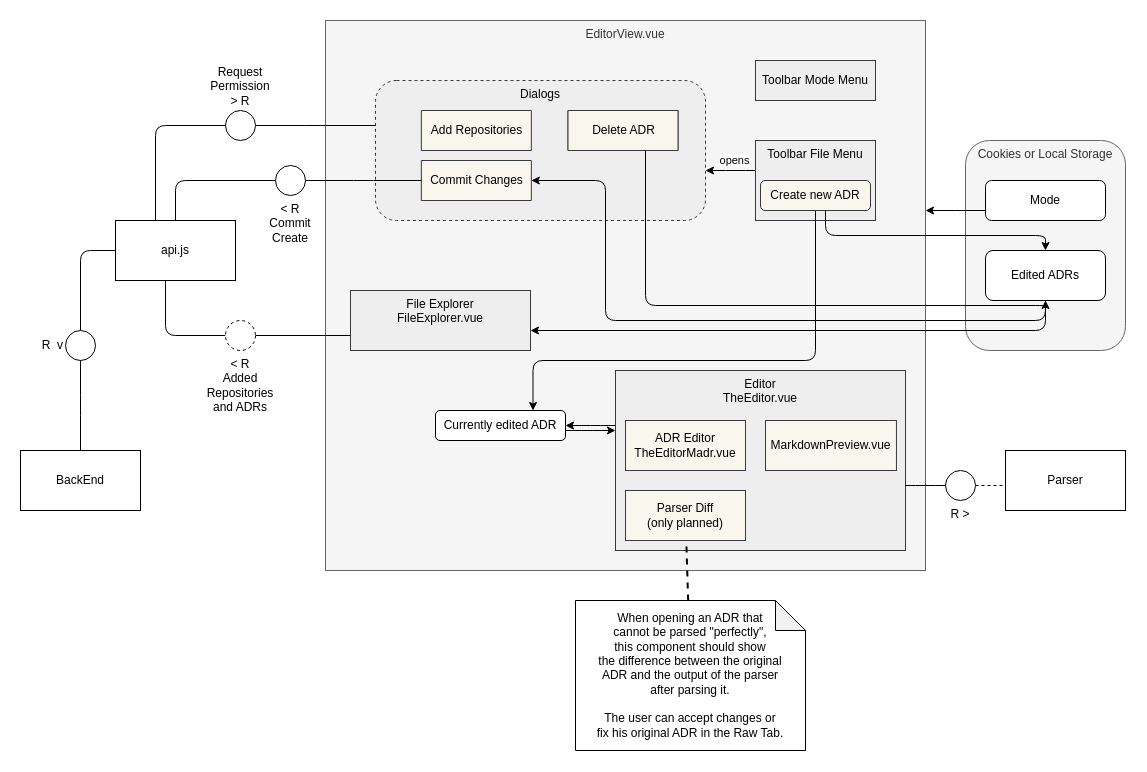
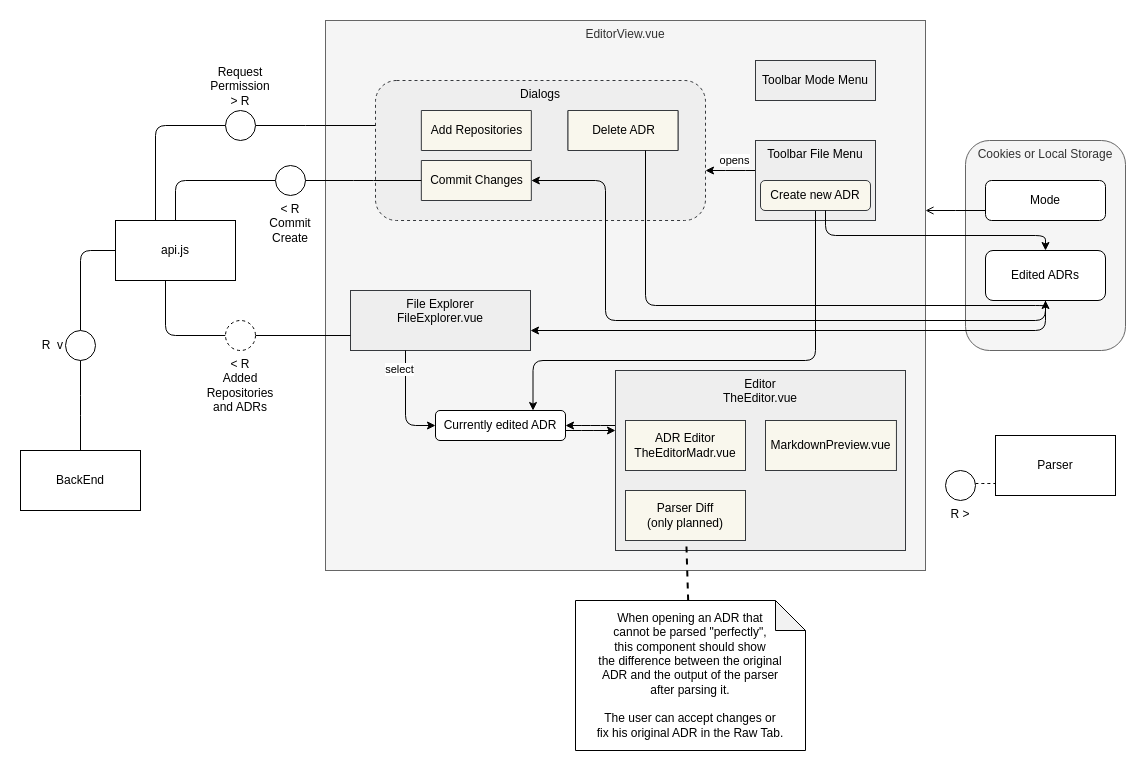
(933, 211) -> (931, 211)
none -> (406, 395)
(1066, 481) -> (1056, 466)
(926, 486) -> none
